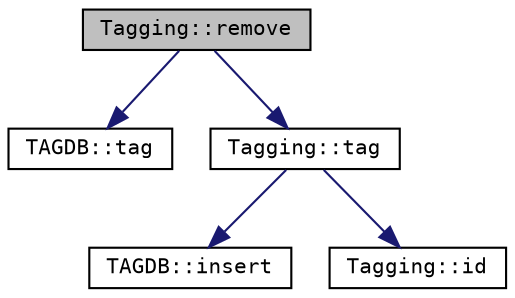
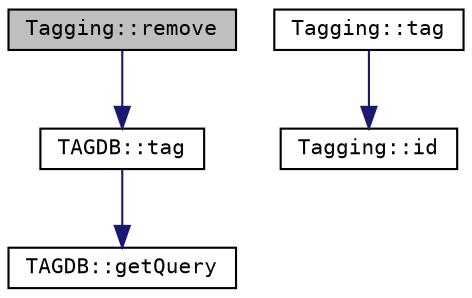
(244, 82) -> none
none -> (122, 268)
(190, 268) -> none
